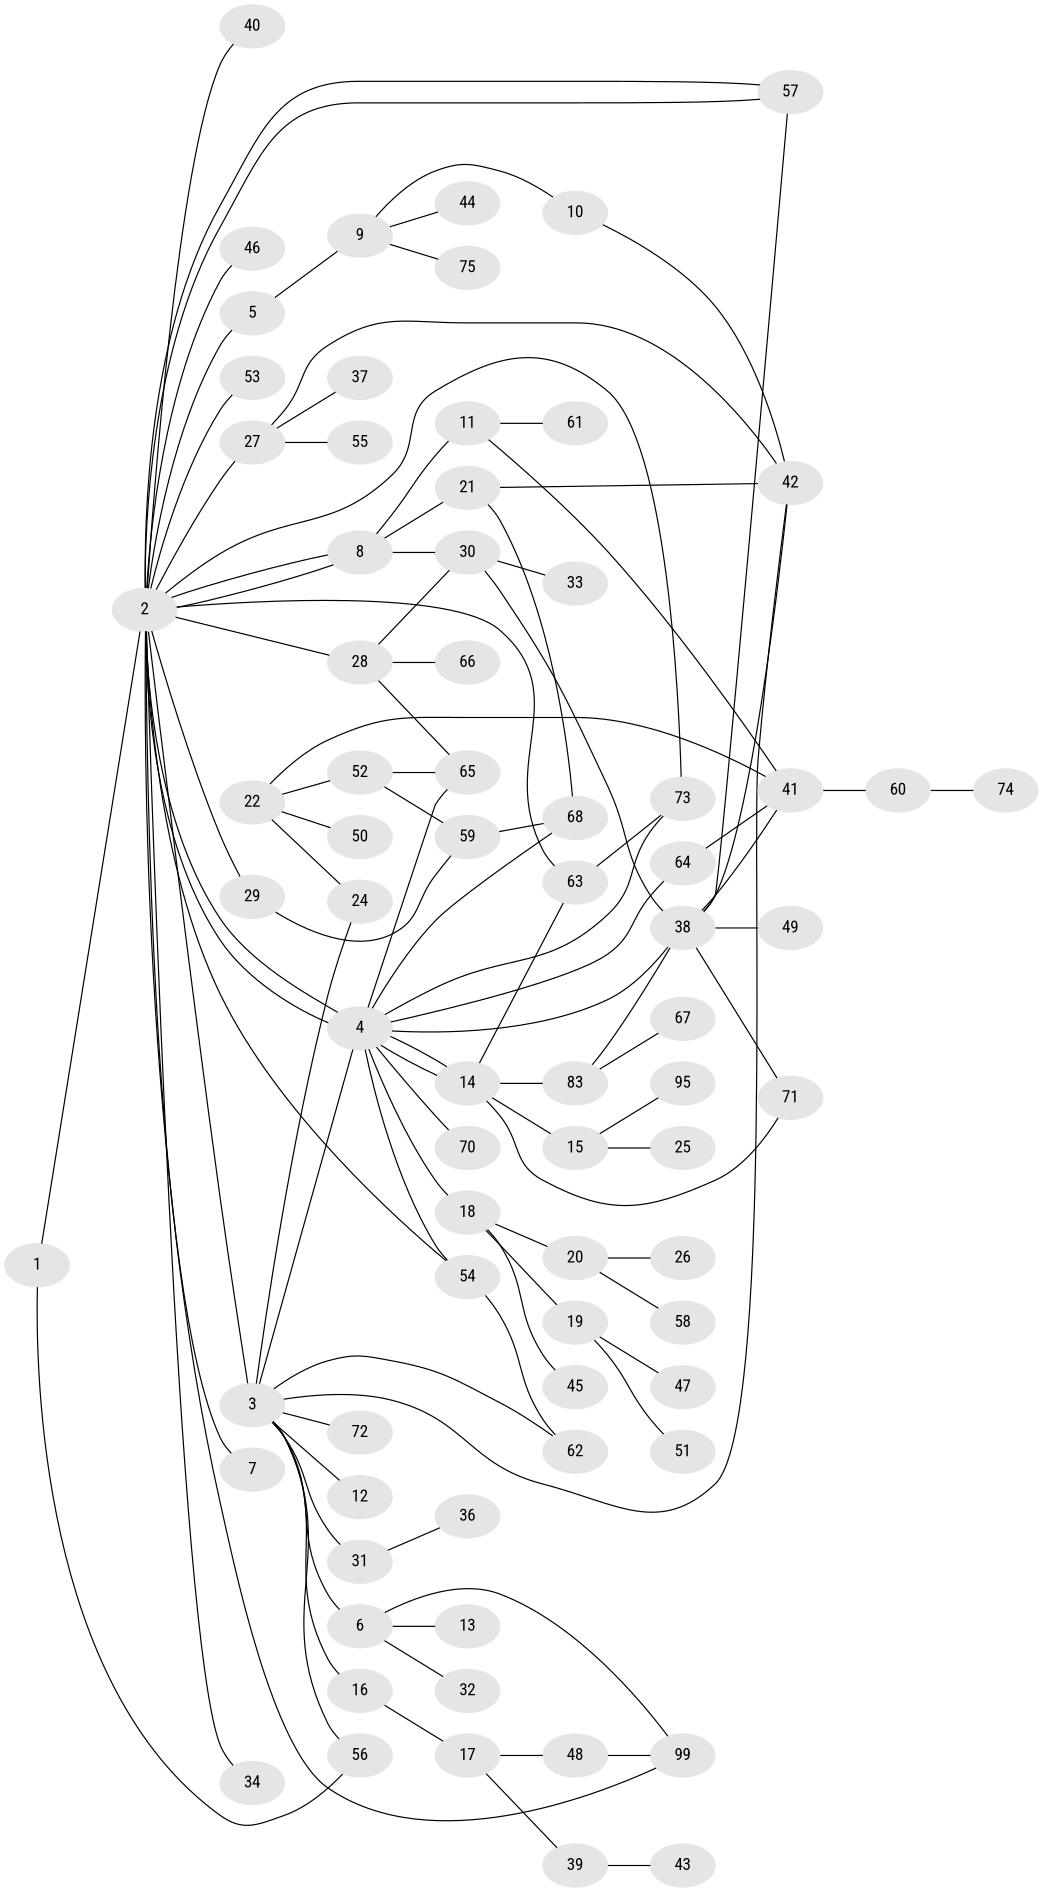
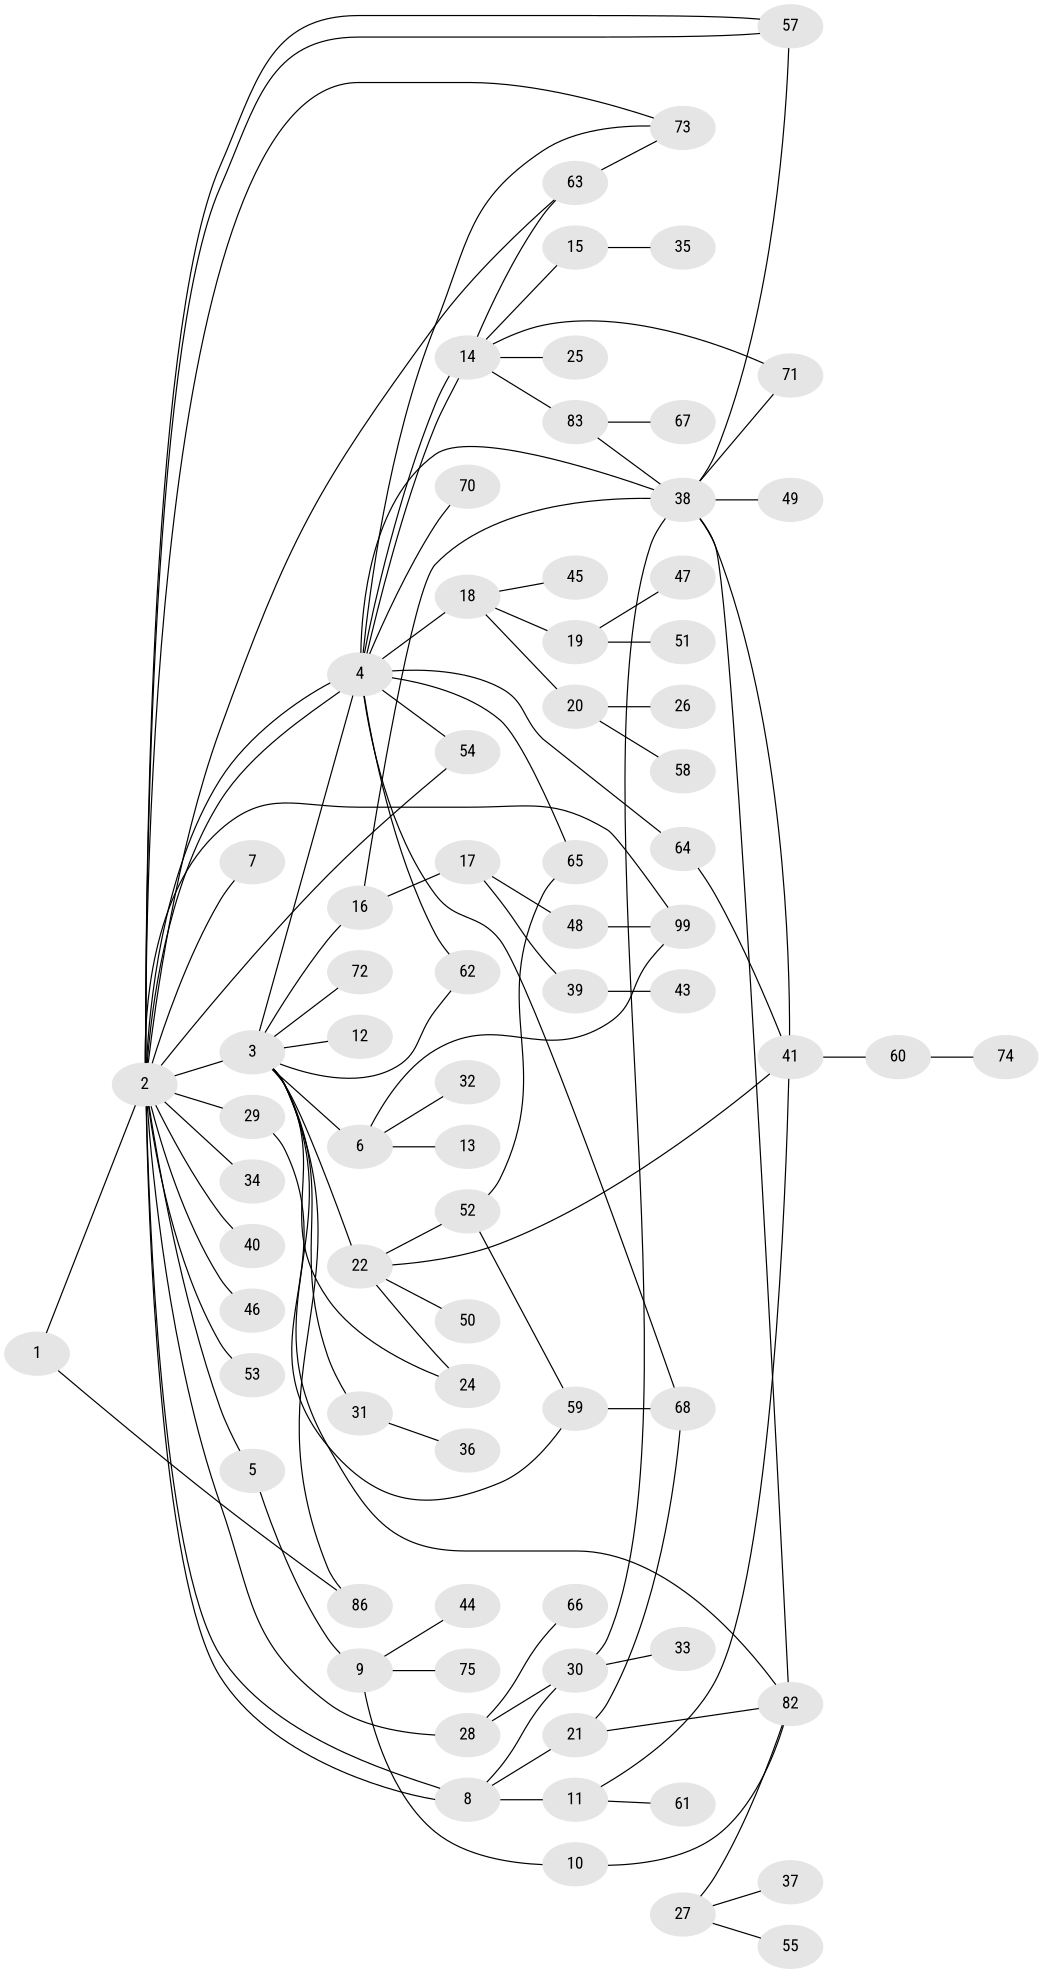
(790, 483) -> (790, 1704)
(193, 524) -> none
none -> (417, 611)
(407, 710) -> none
(683, 1083) -> (683, 248)
(629, 1148) -> (522, 358)
none -> (317, 1155)
(520, 1365) -> (403, 856)
(360, 1755) -> (360, 1606)
